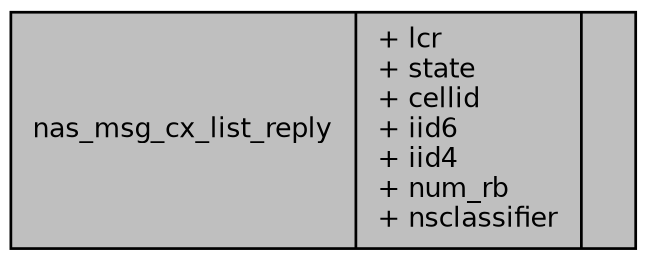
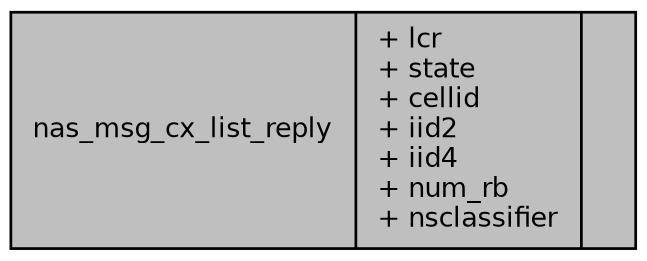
(418, 129) -> (418, 129)
